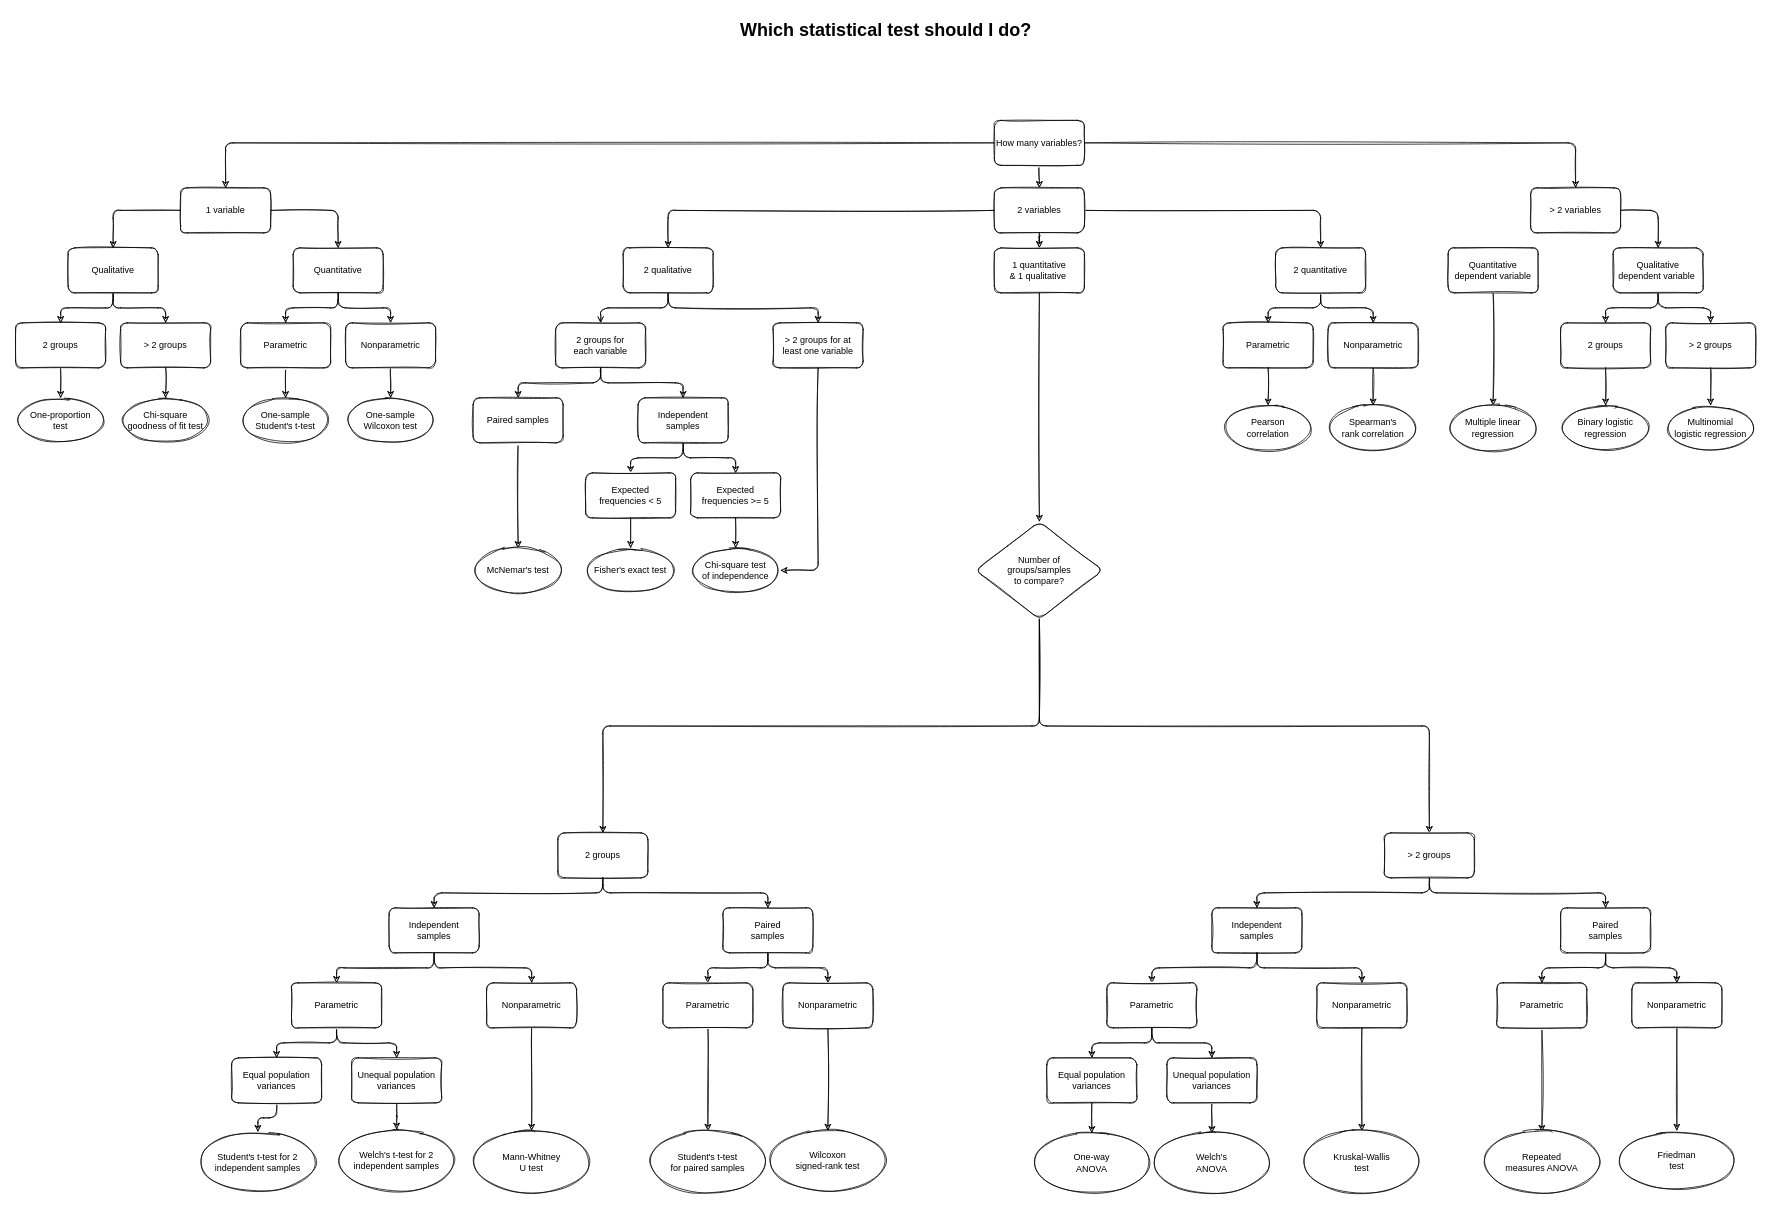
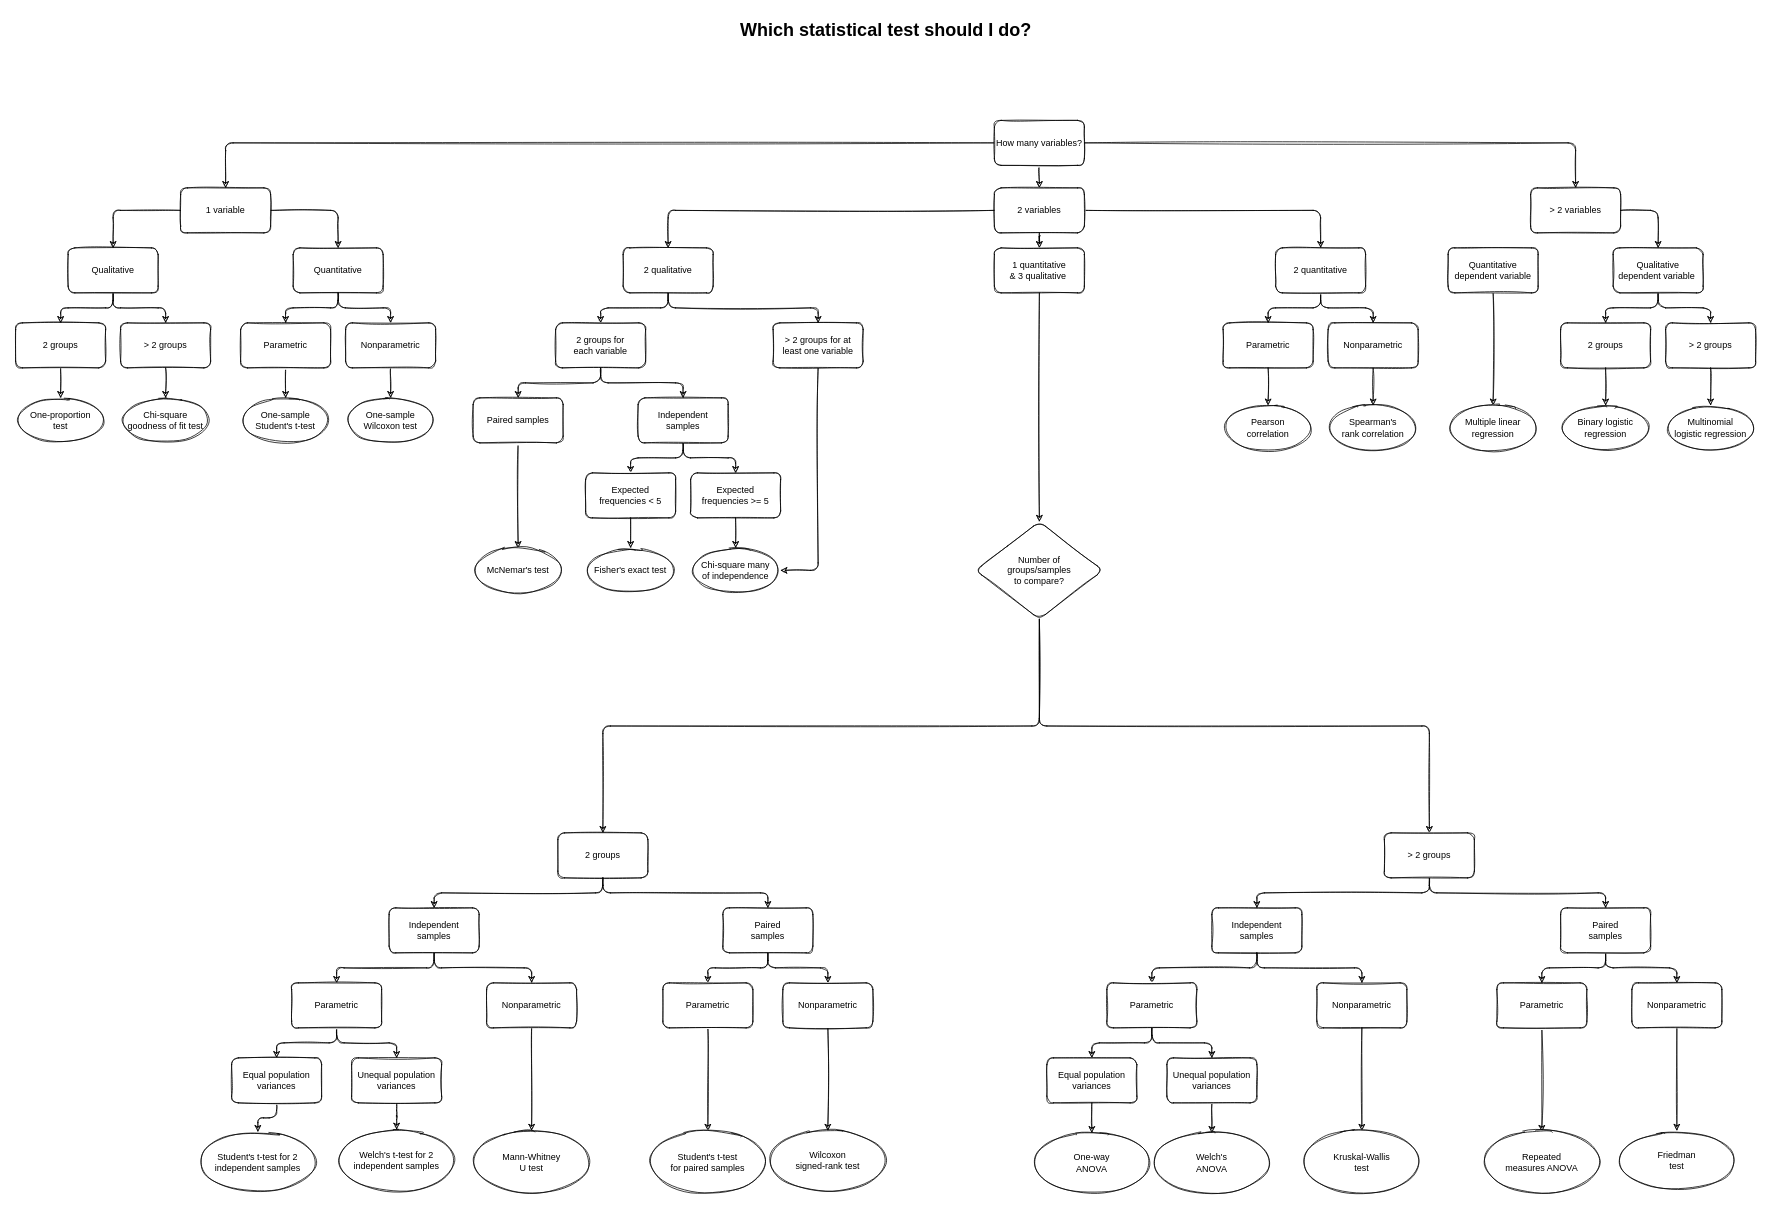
(1039, 270) -> (1039, 270)
(600, 313) -> (600, 312)
(735, 570) -> (735, 570)
